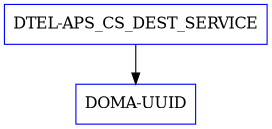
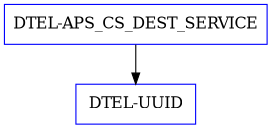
(136, 104) -> (136, 104)
